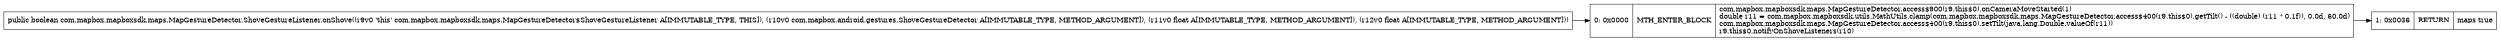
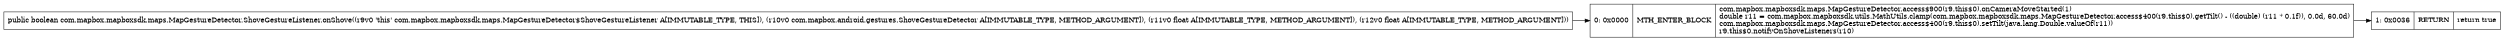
(2475, 20) -> (2477, 20)
